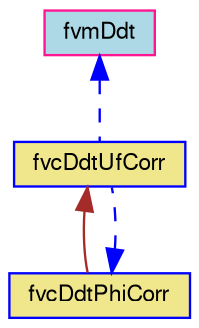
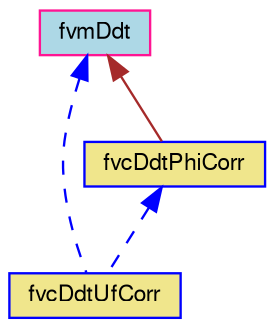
(84, 242) -> (141, 109)
